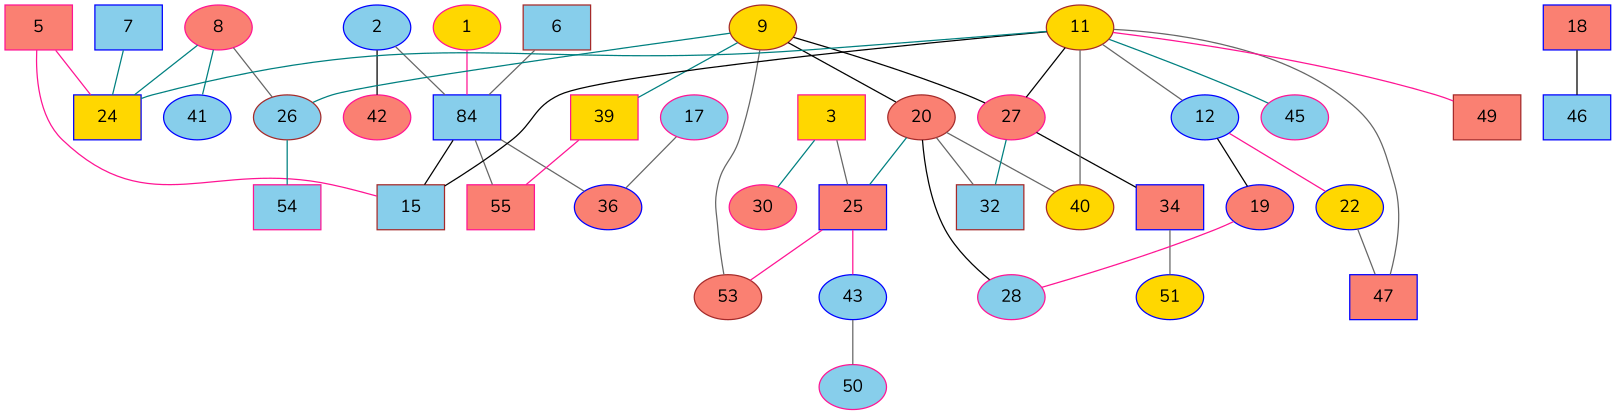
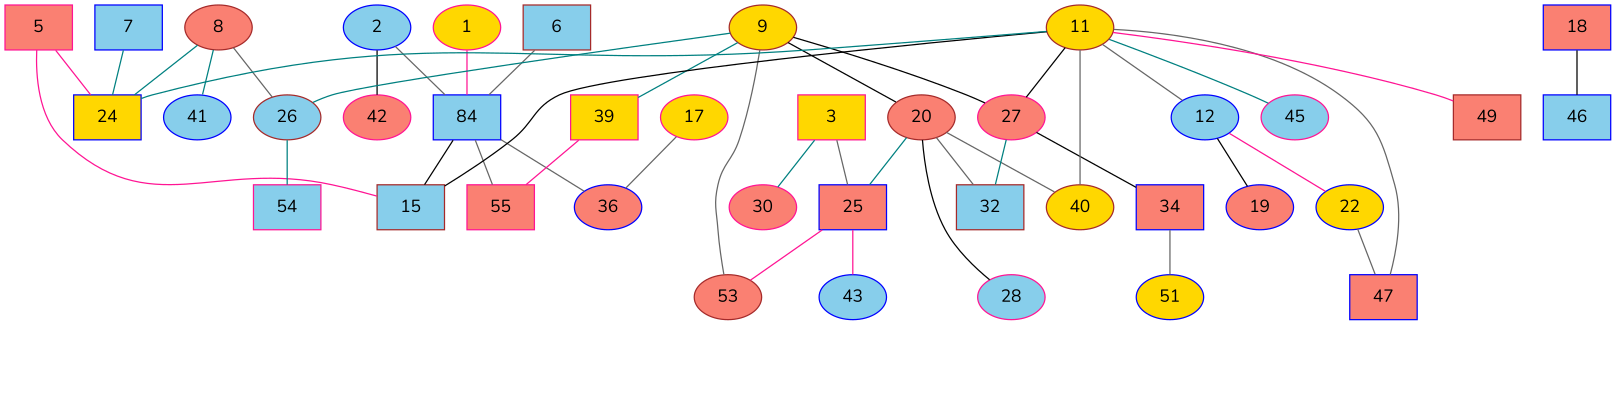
(219, 27) -> (219, 27)
(694, 117) -> (694, 117)
(1139, 257) -> none
(853, 387) -> none
